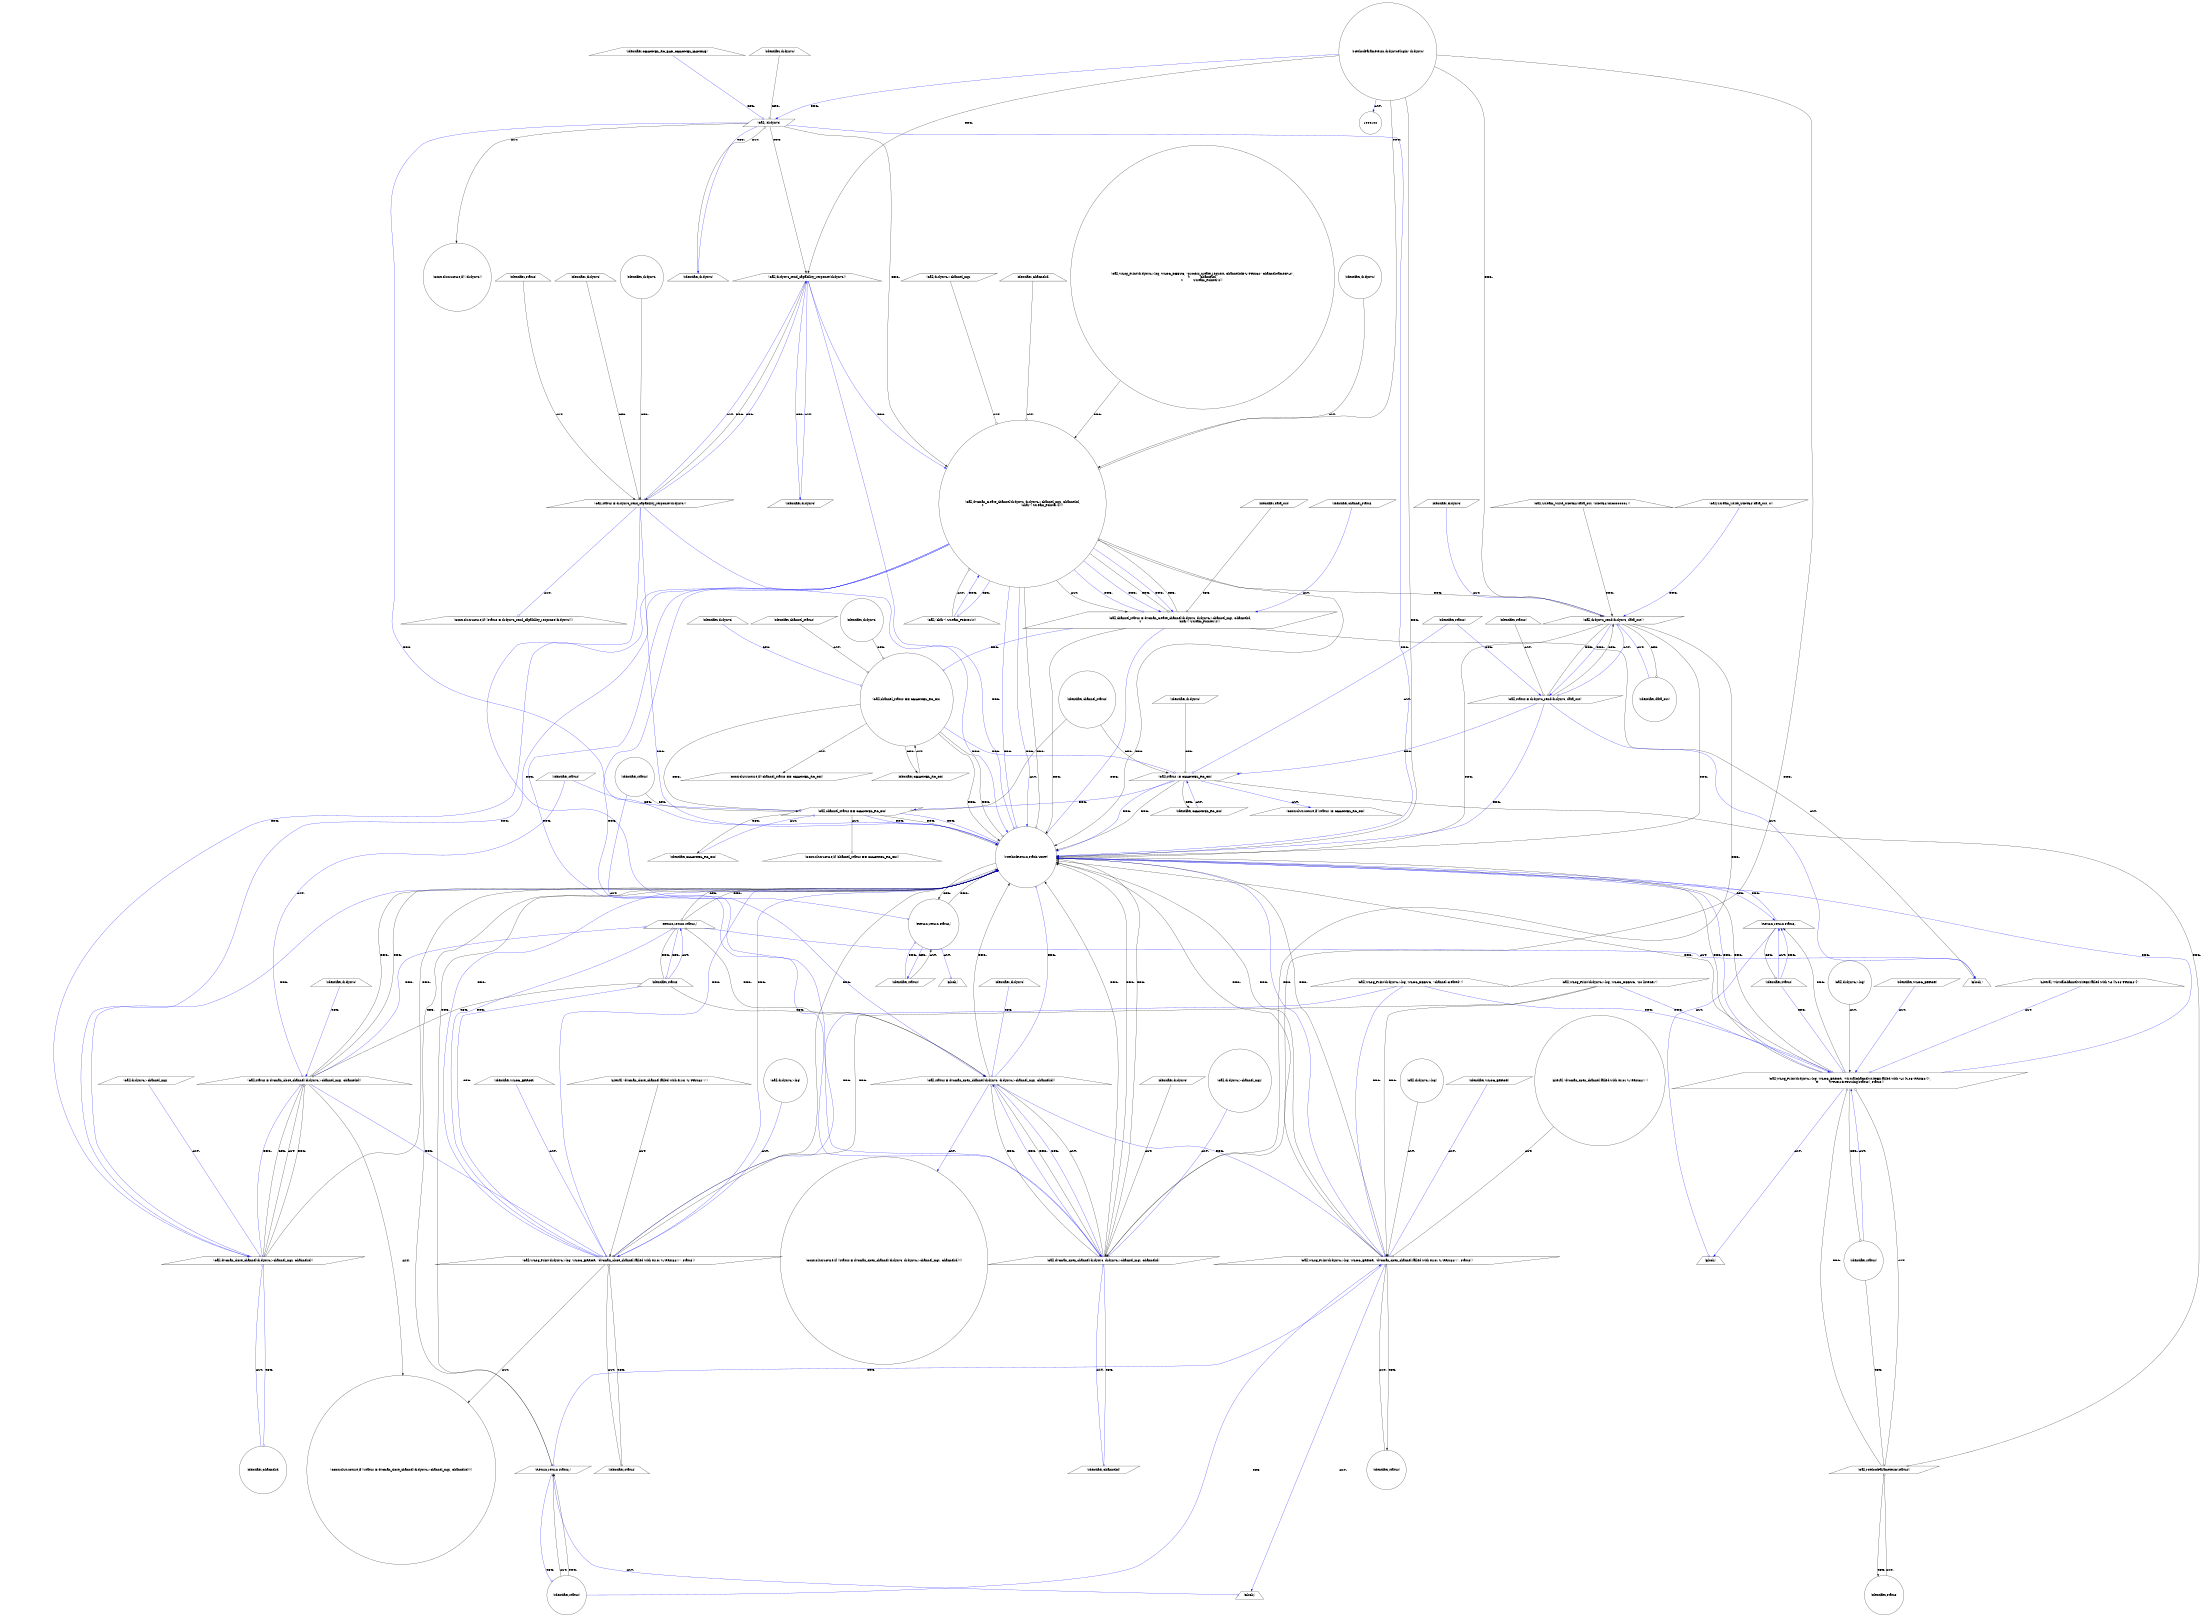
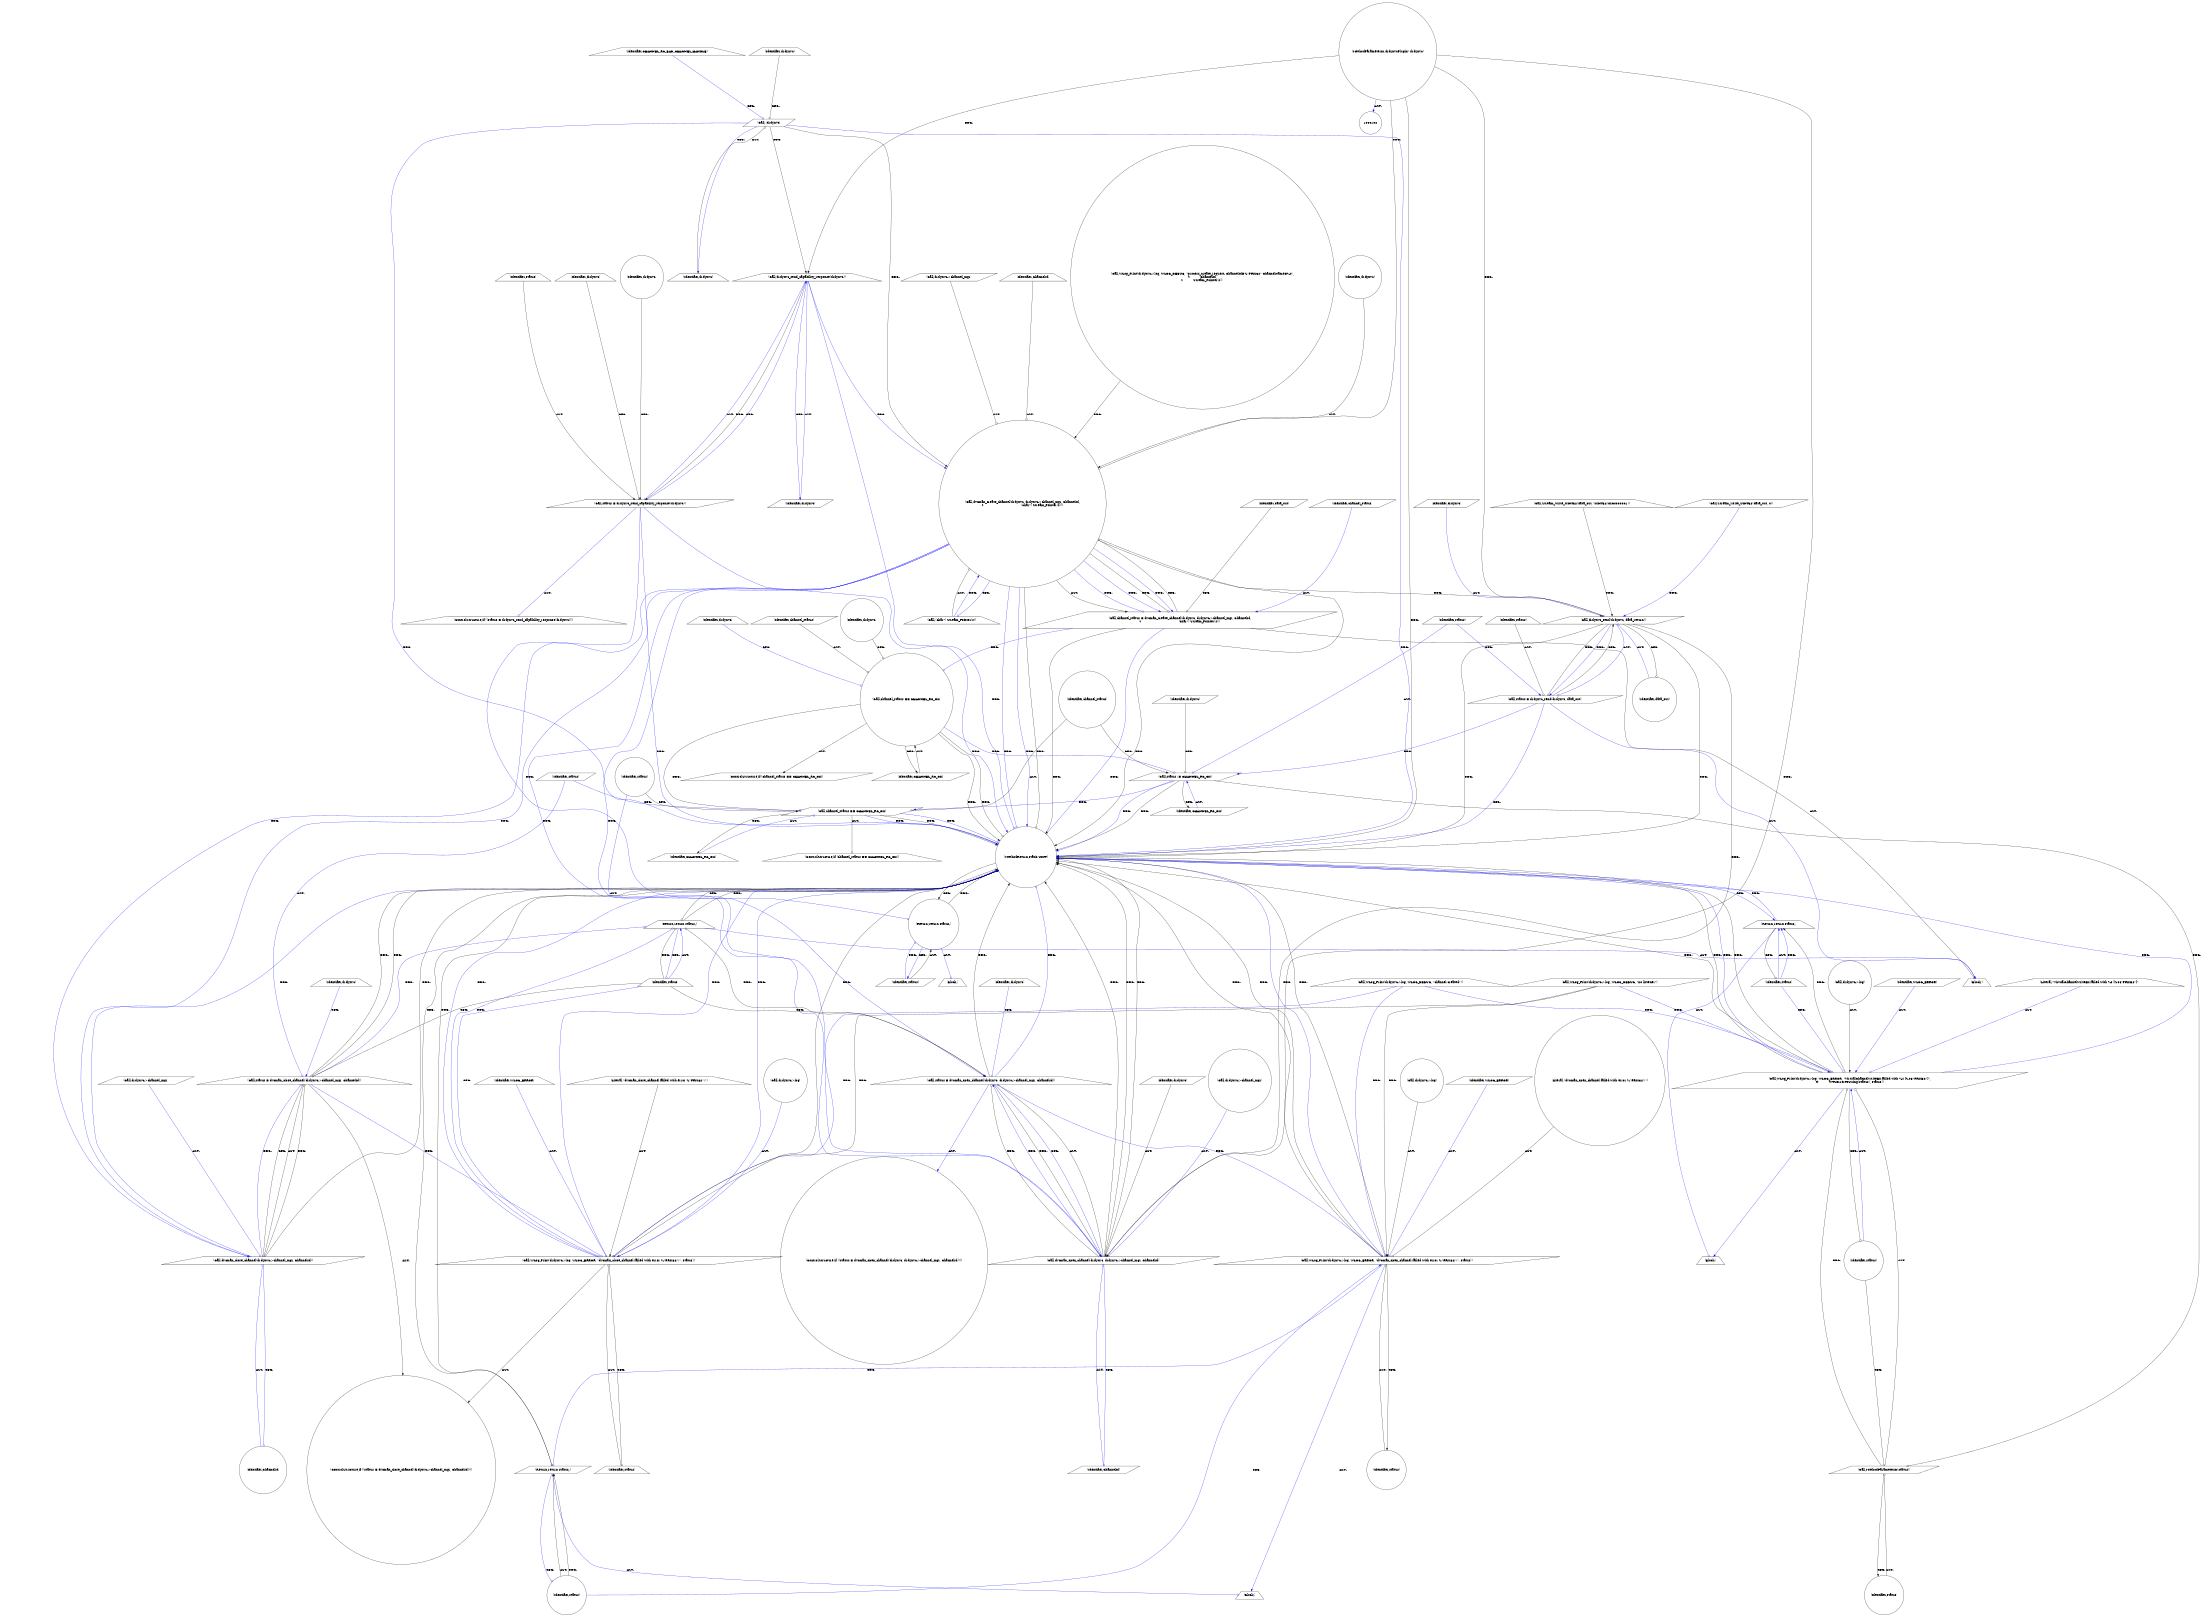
(1056, 73) -> none
(457, 277) -> none
(1613, 620) -> (1613, 620)
(1497, 802) -> (1497, 802)
(1326, 812) -> none
